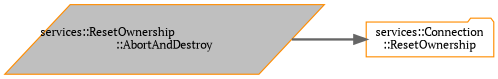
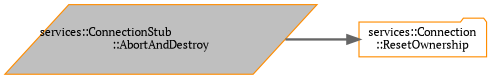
(165, 39) -> (161, 39)
